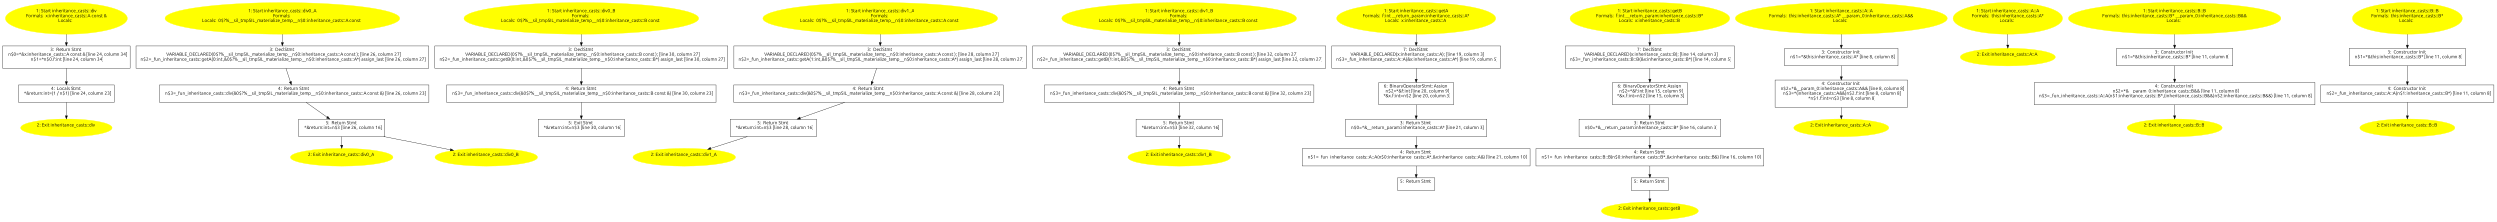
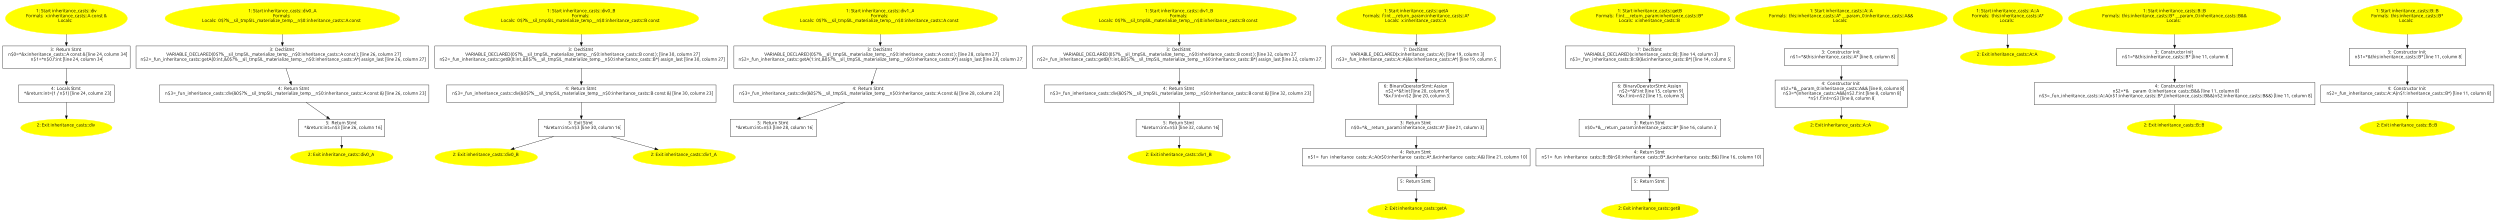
(729, 142) -> (633, 143)
(417, 143) -> (534, 143)
none -> (1416, 211)
